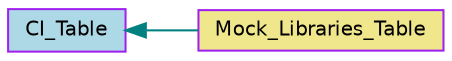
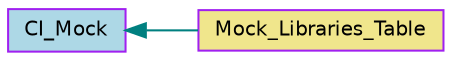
(67, 30) -> (67, 30)
